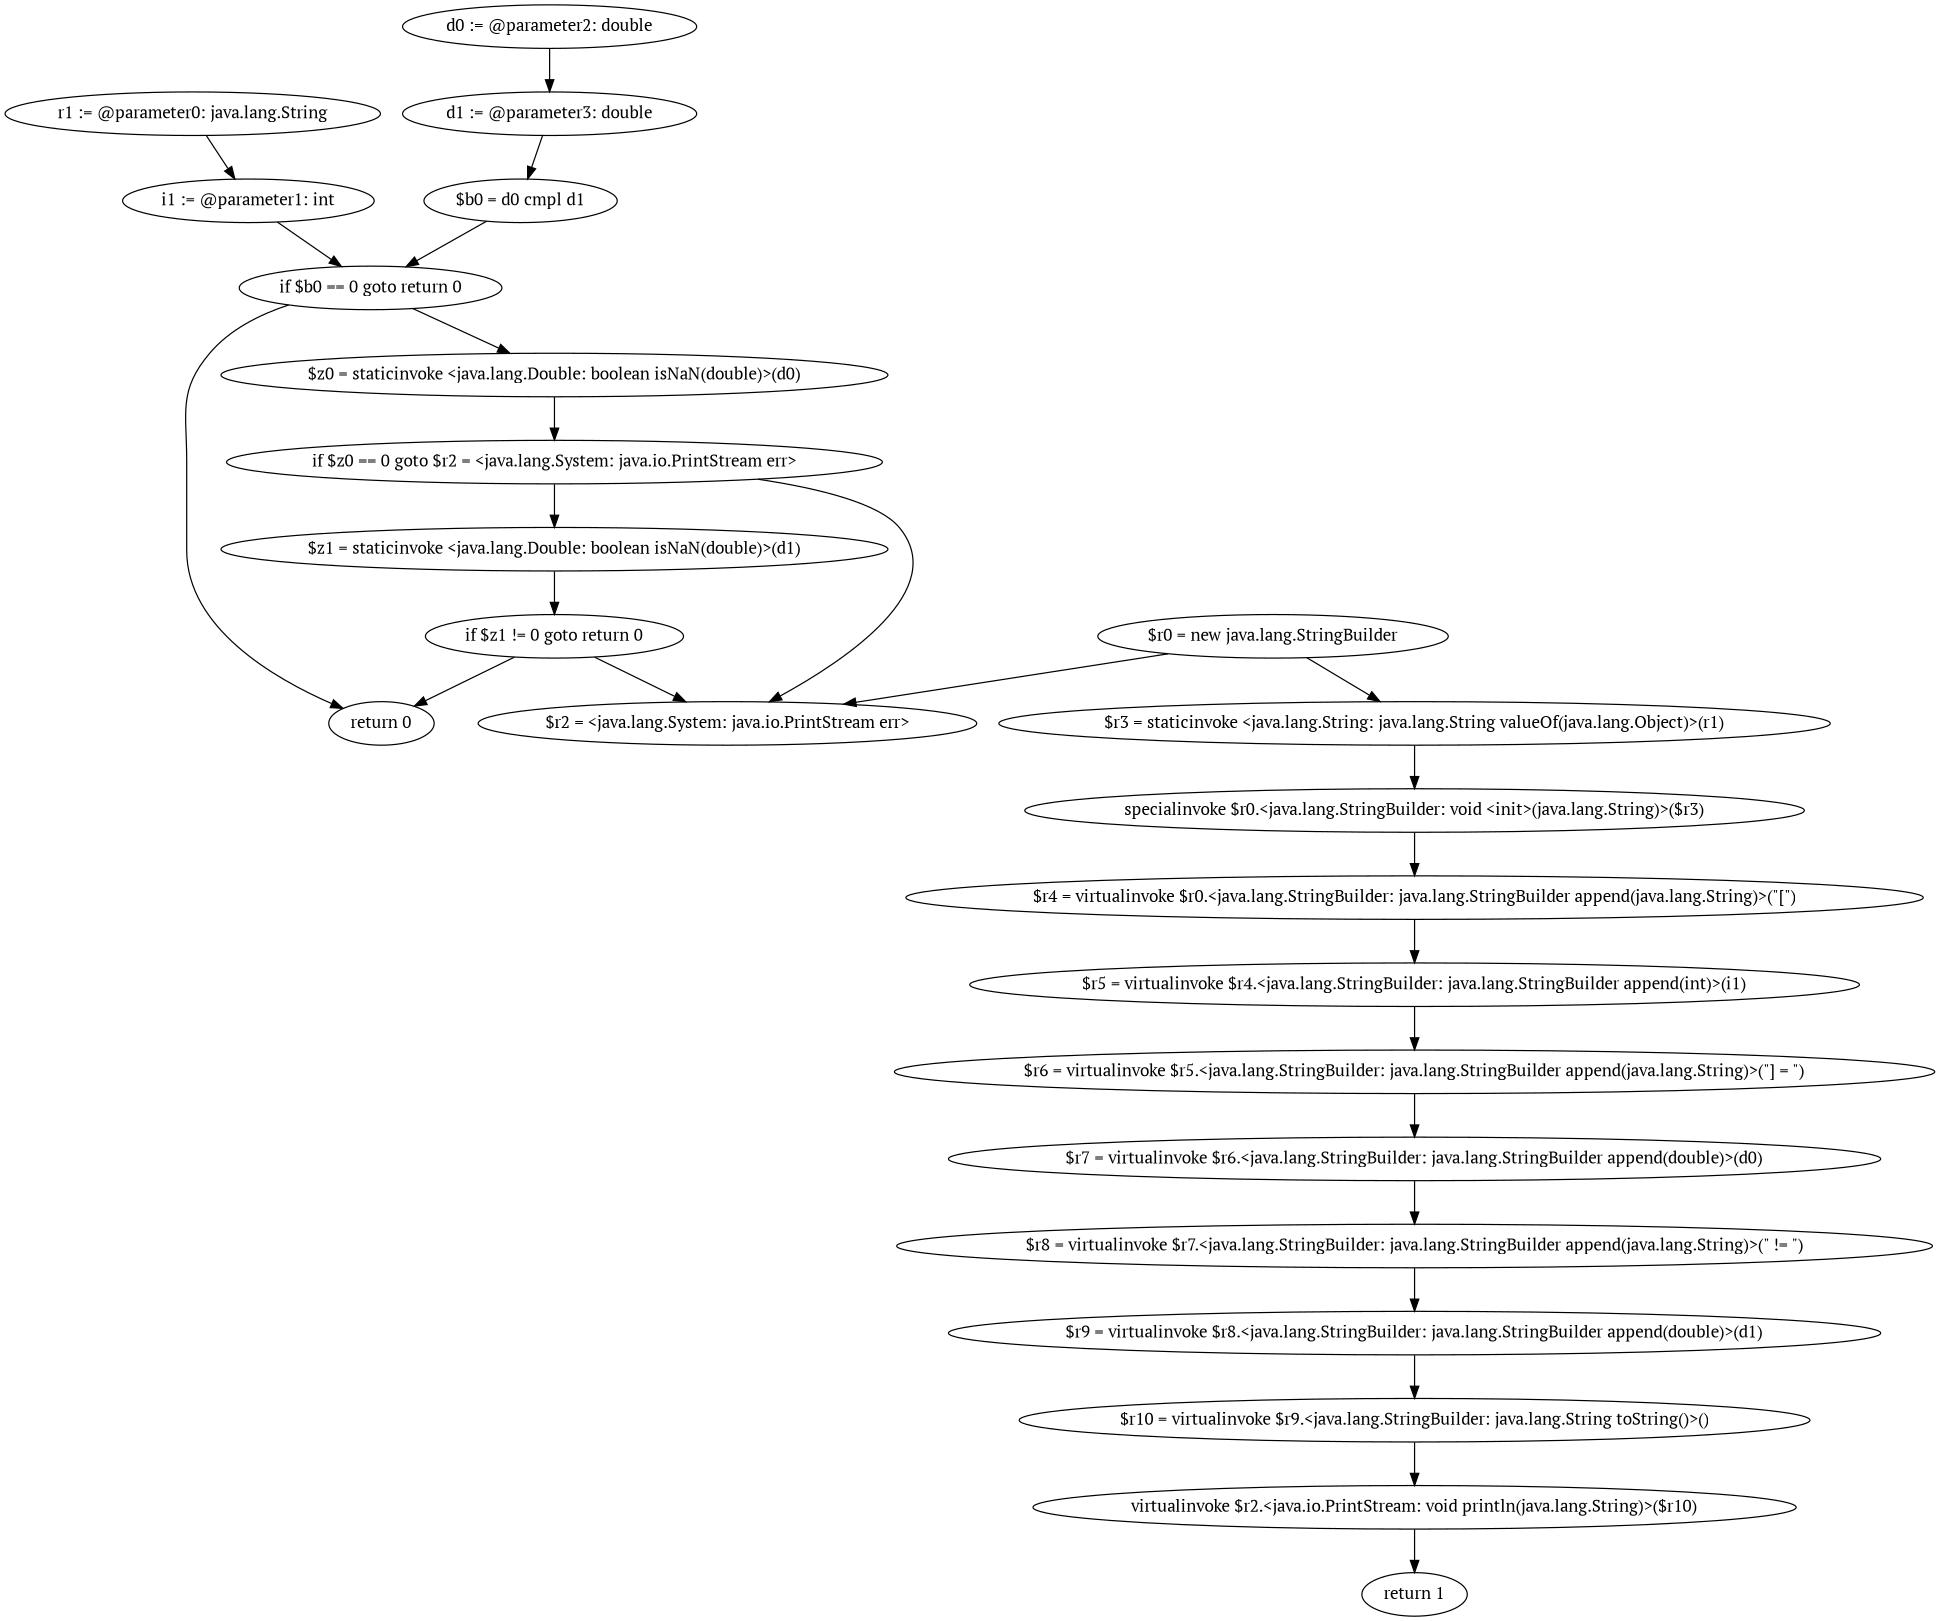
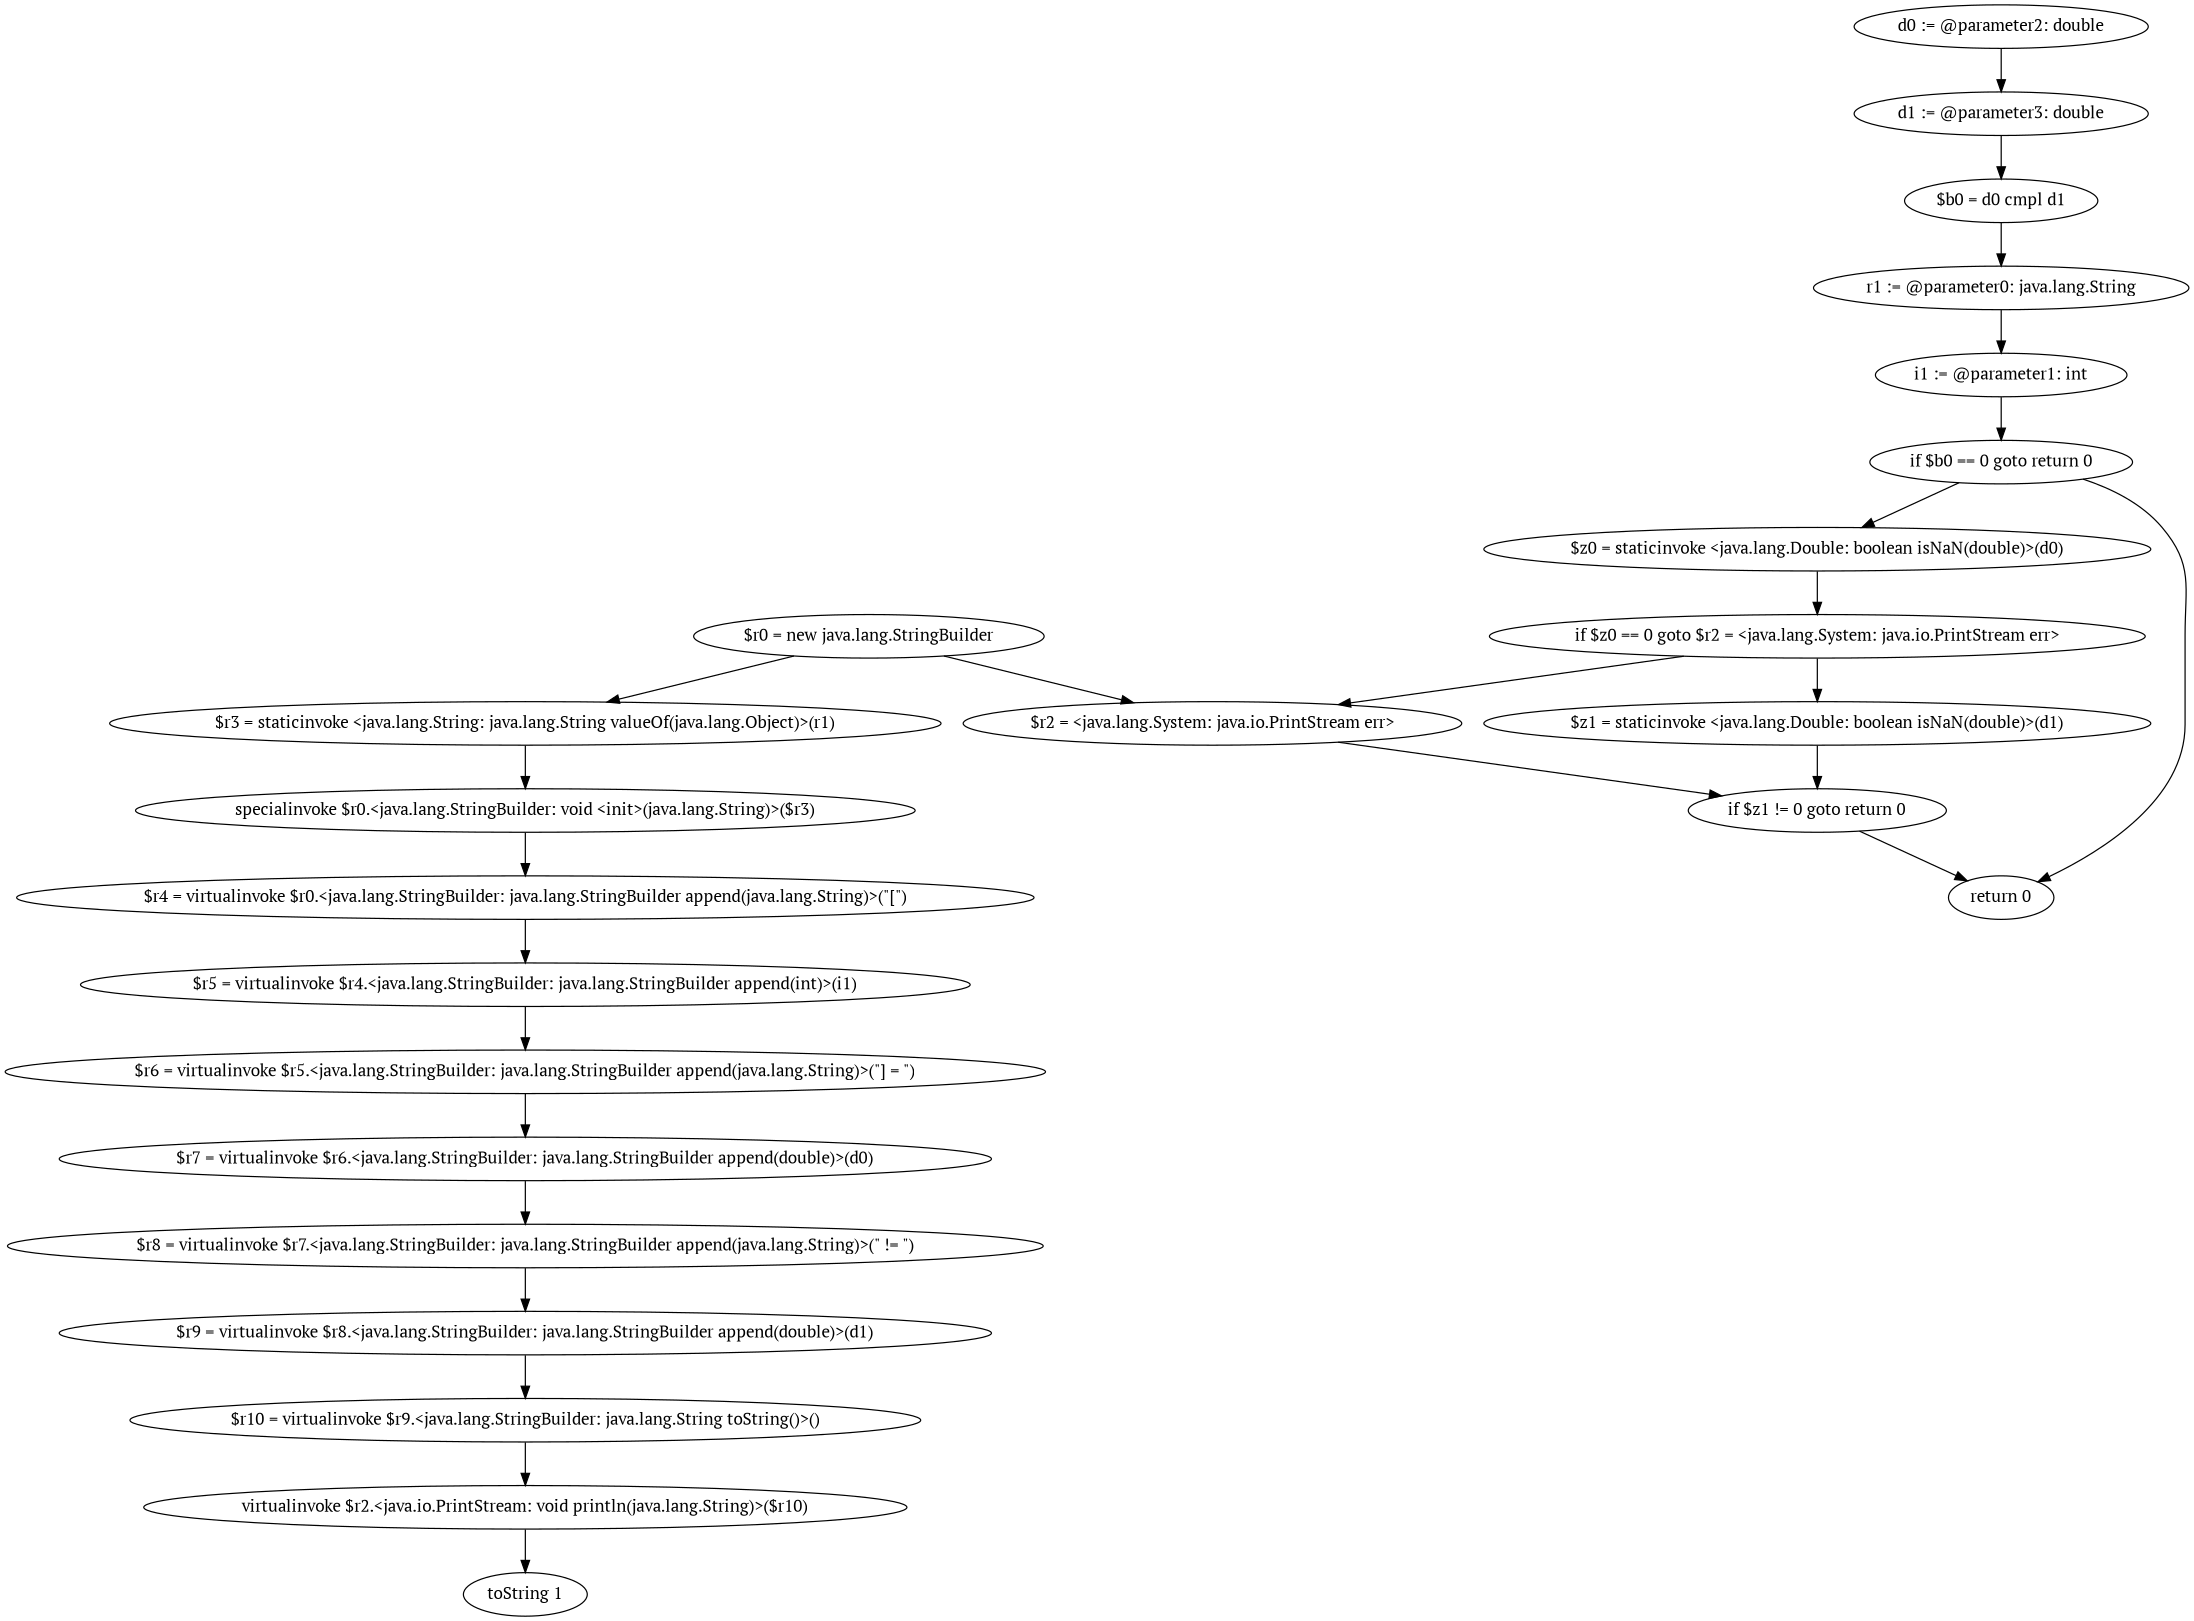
(452, 241) -> (2001, 238)
(635, 677) -> (1524, 768)
(1415, 1594) -> (525, 1594)
